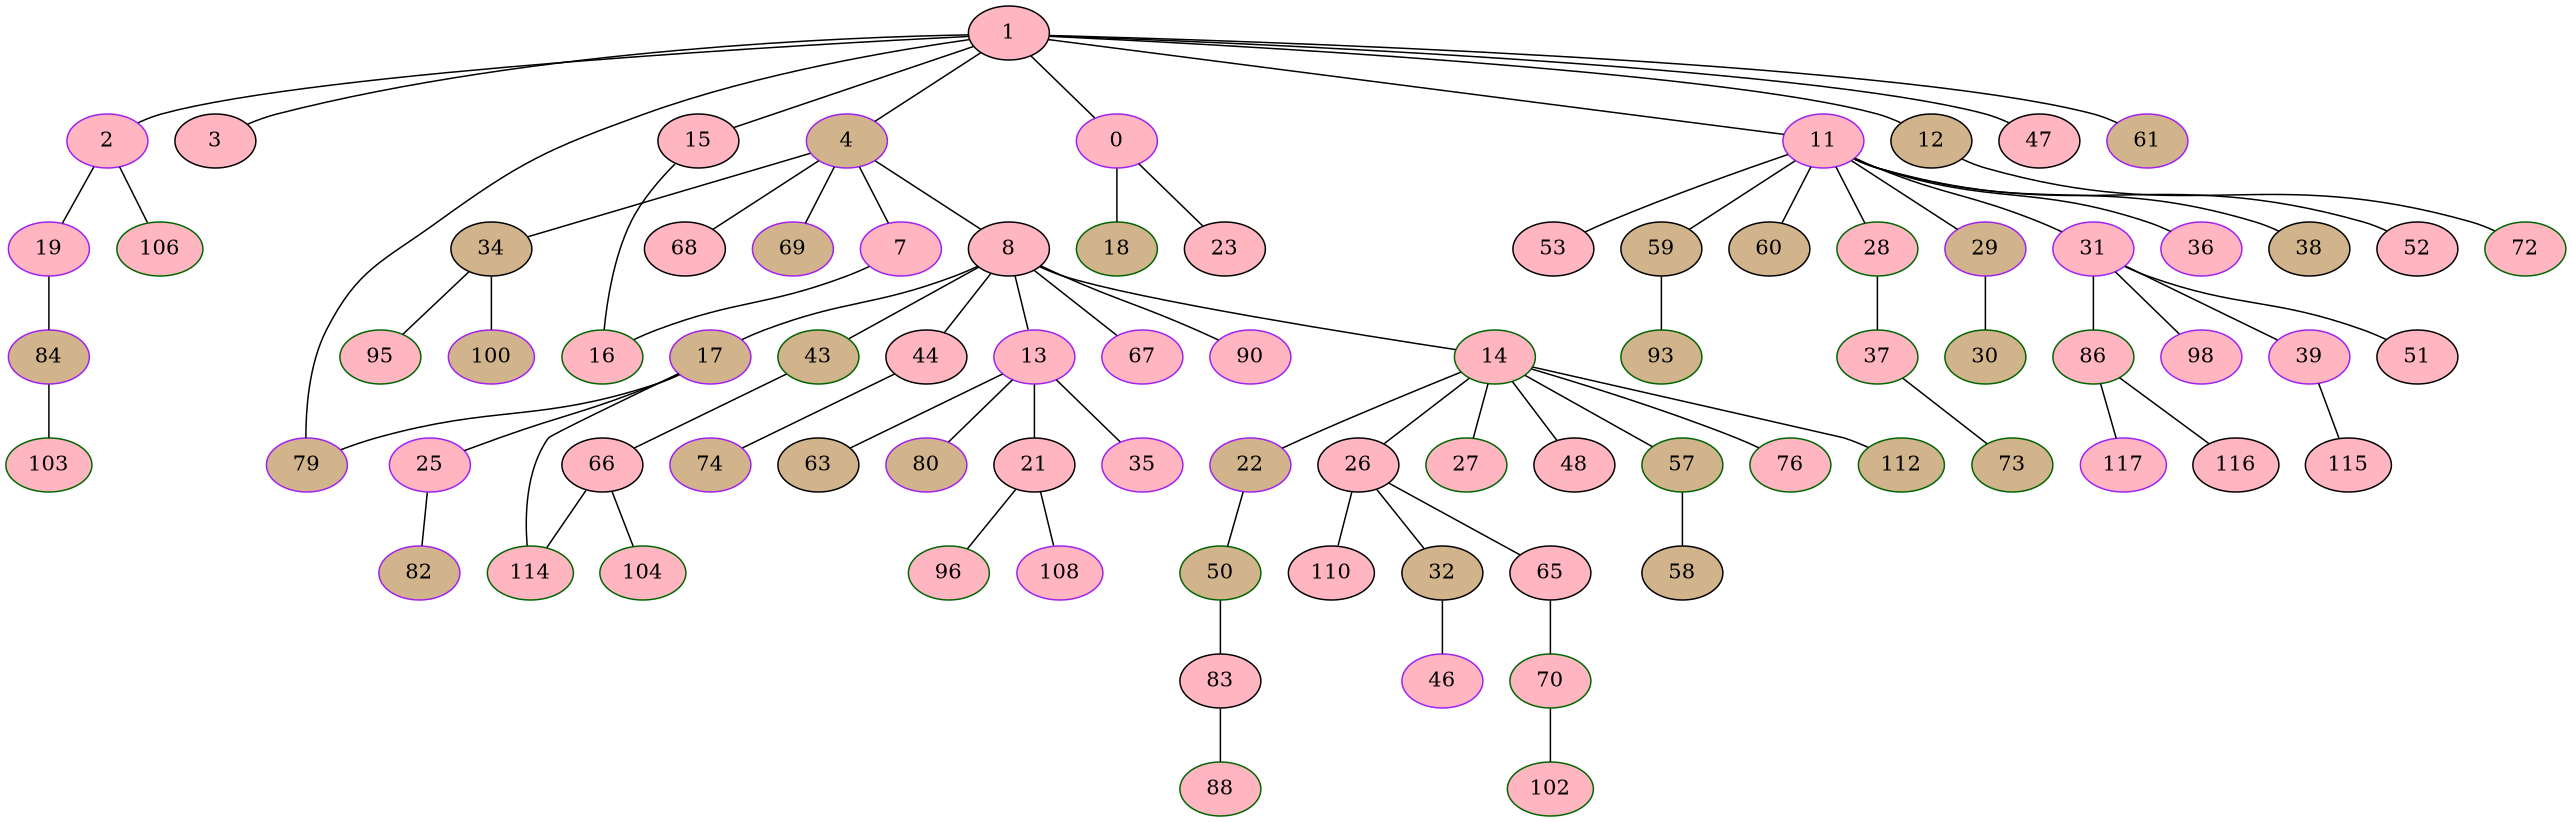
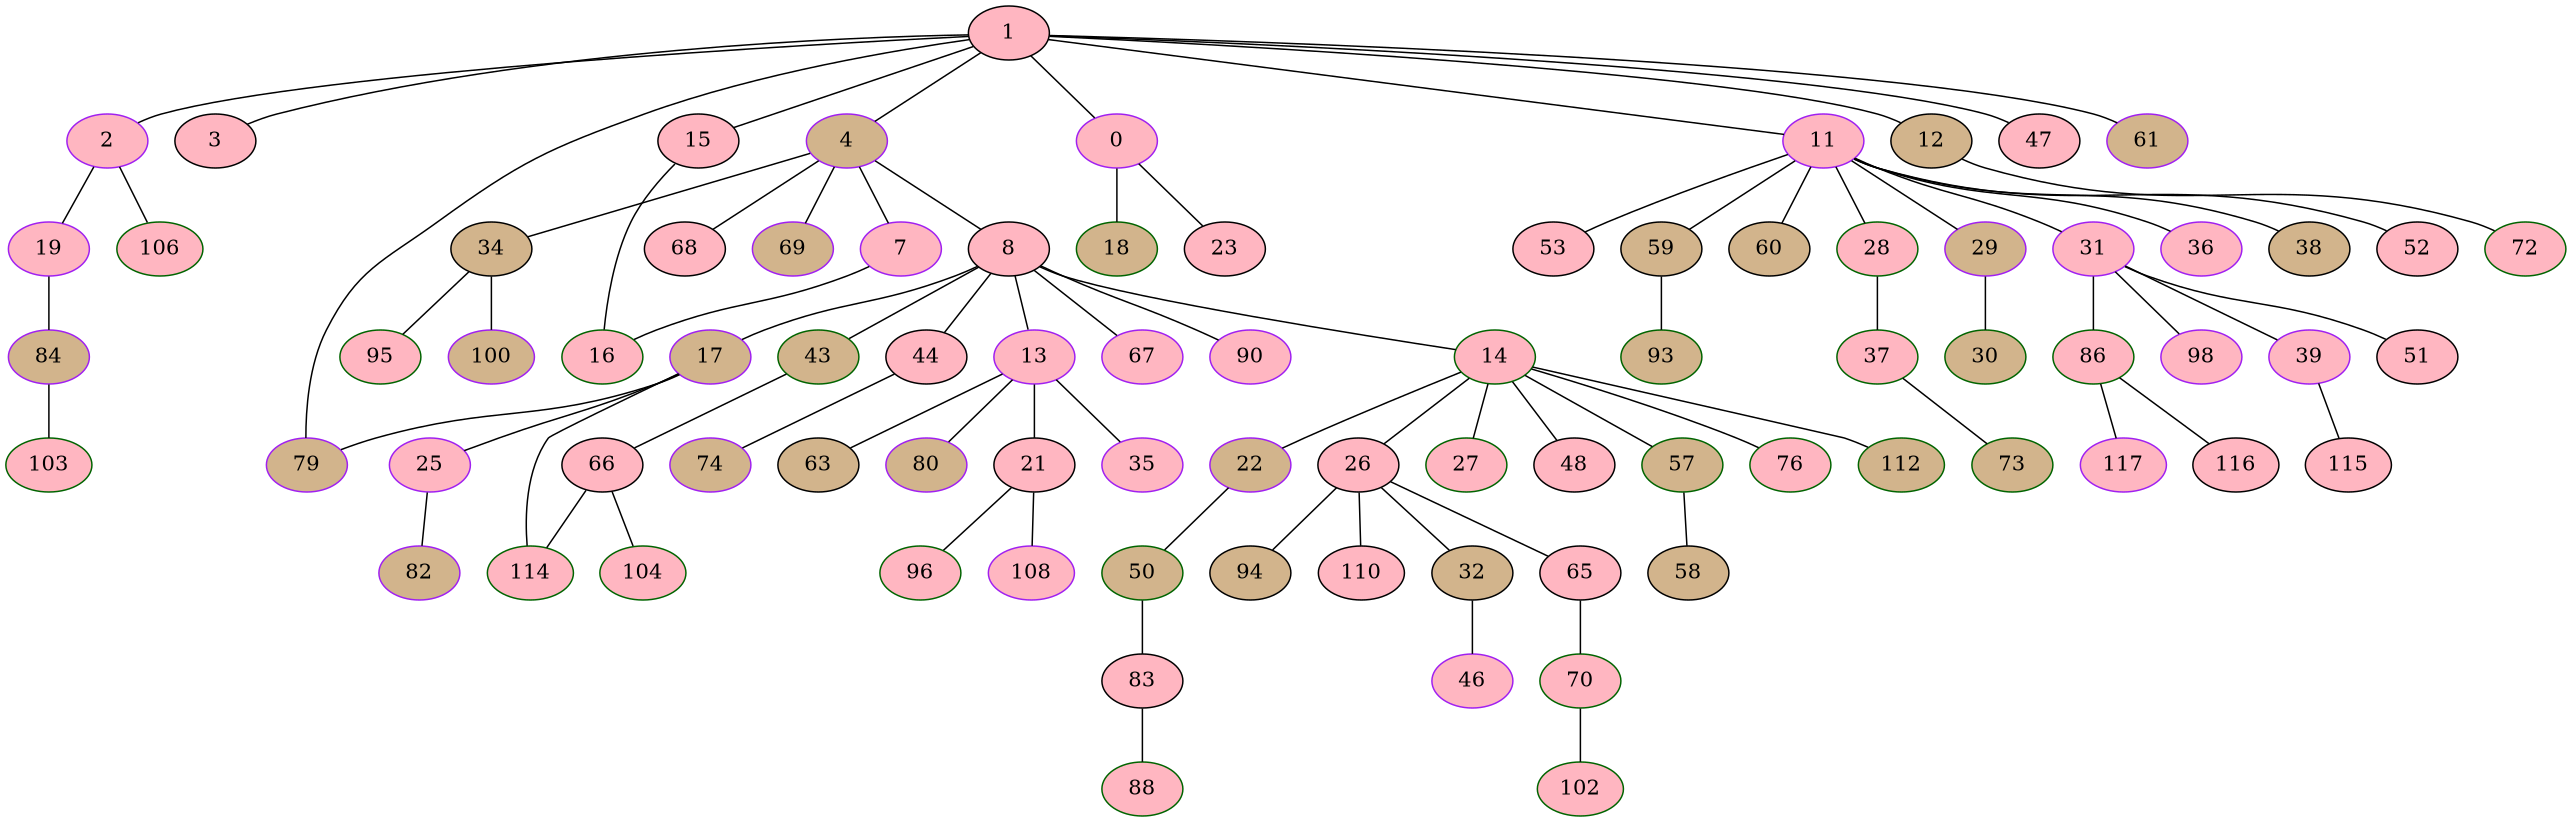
none -> (1250, 573)
